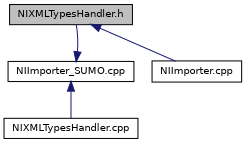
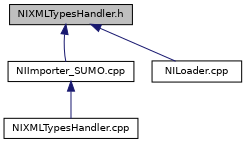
(78, 38) -> (64, 48)
(197, 71) -> (197, 71)
